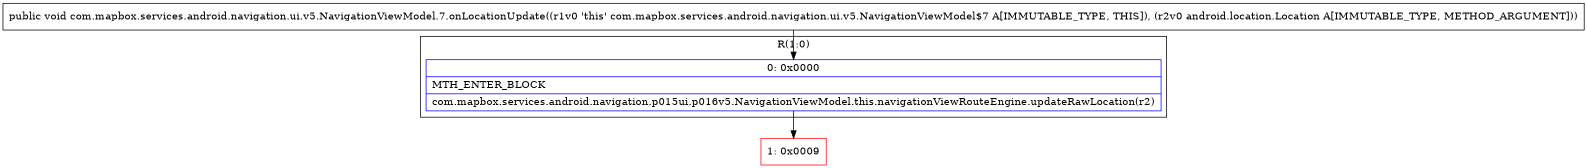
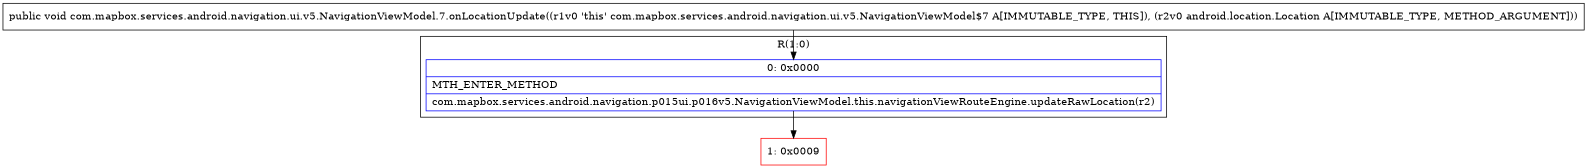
(489, 85) -> (495, 85)
